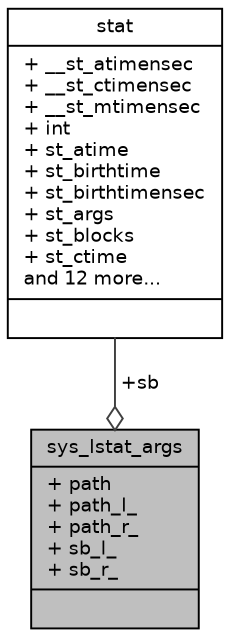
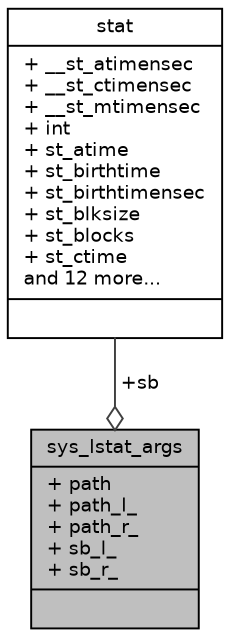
(69, 214) -> (83, 214)
